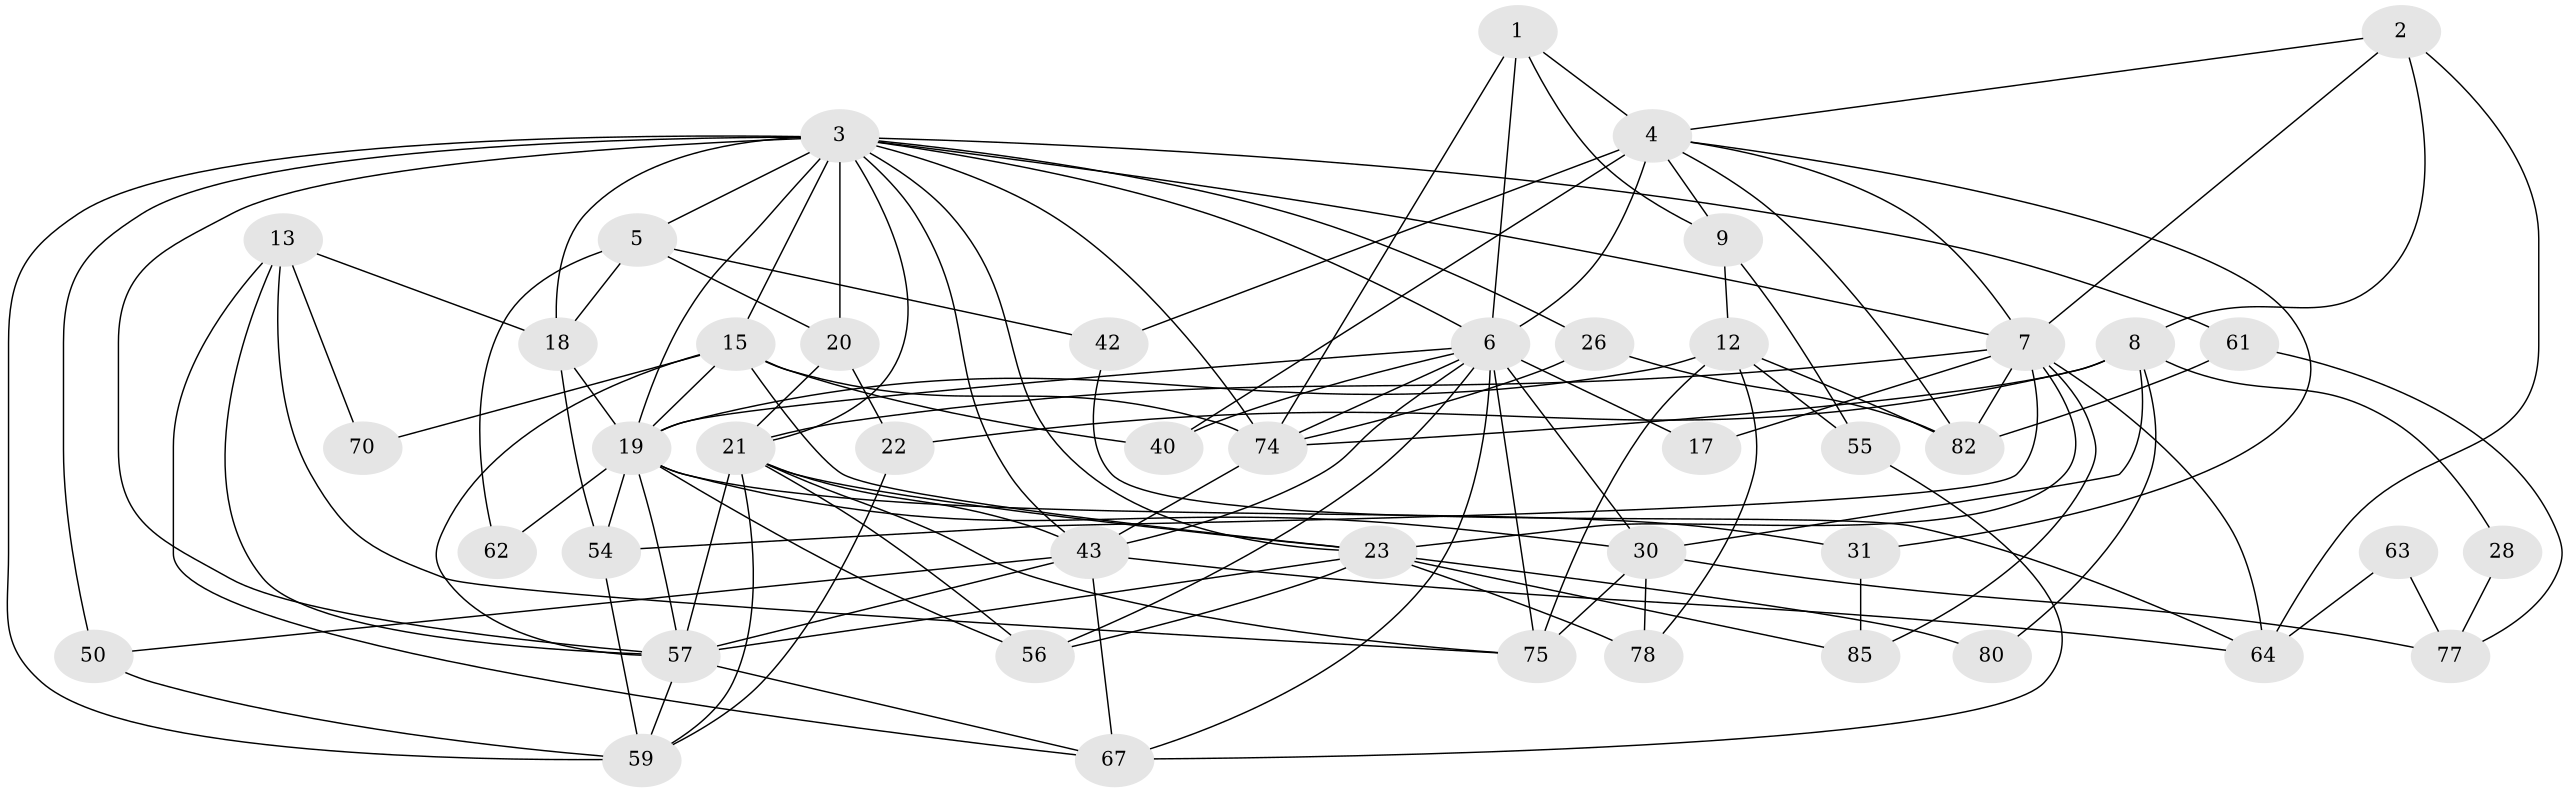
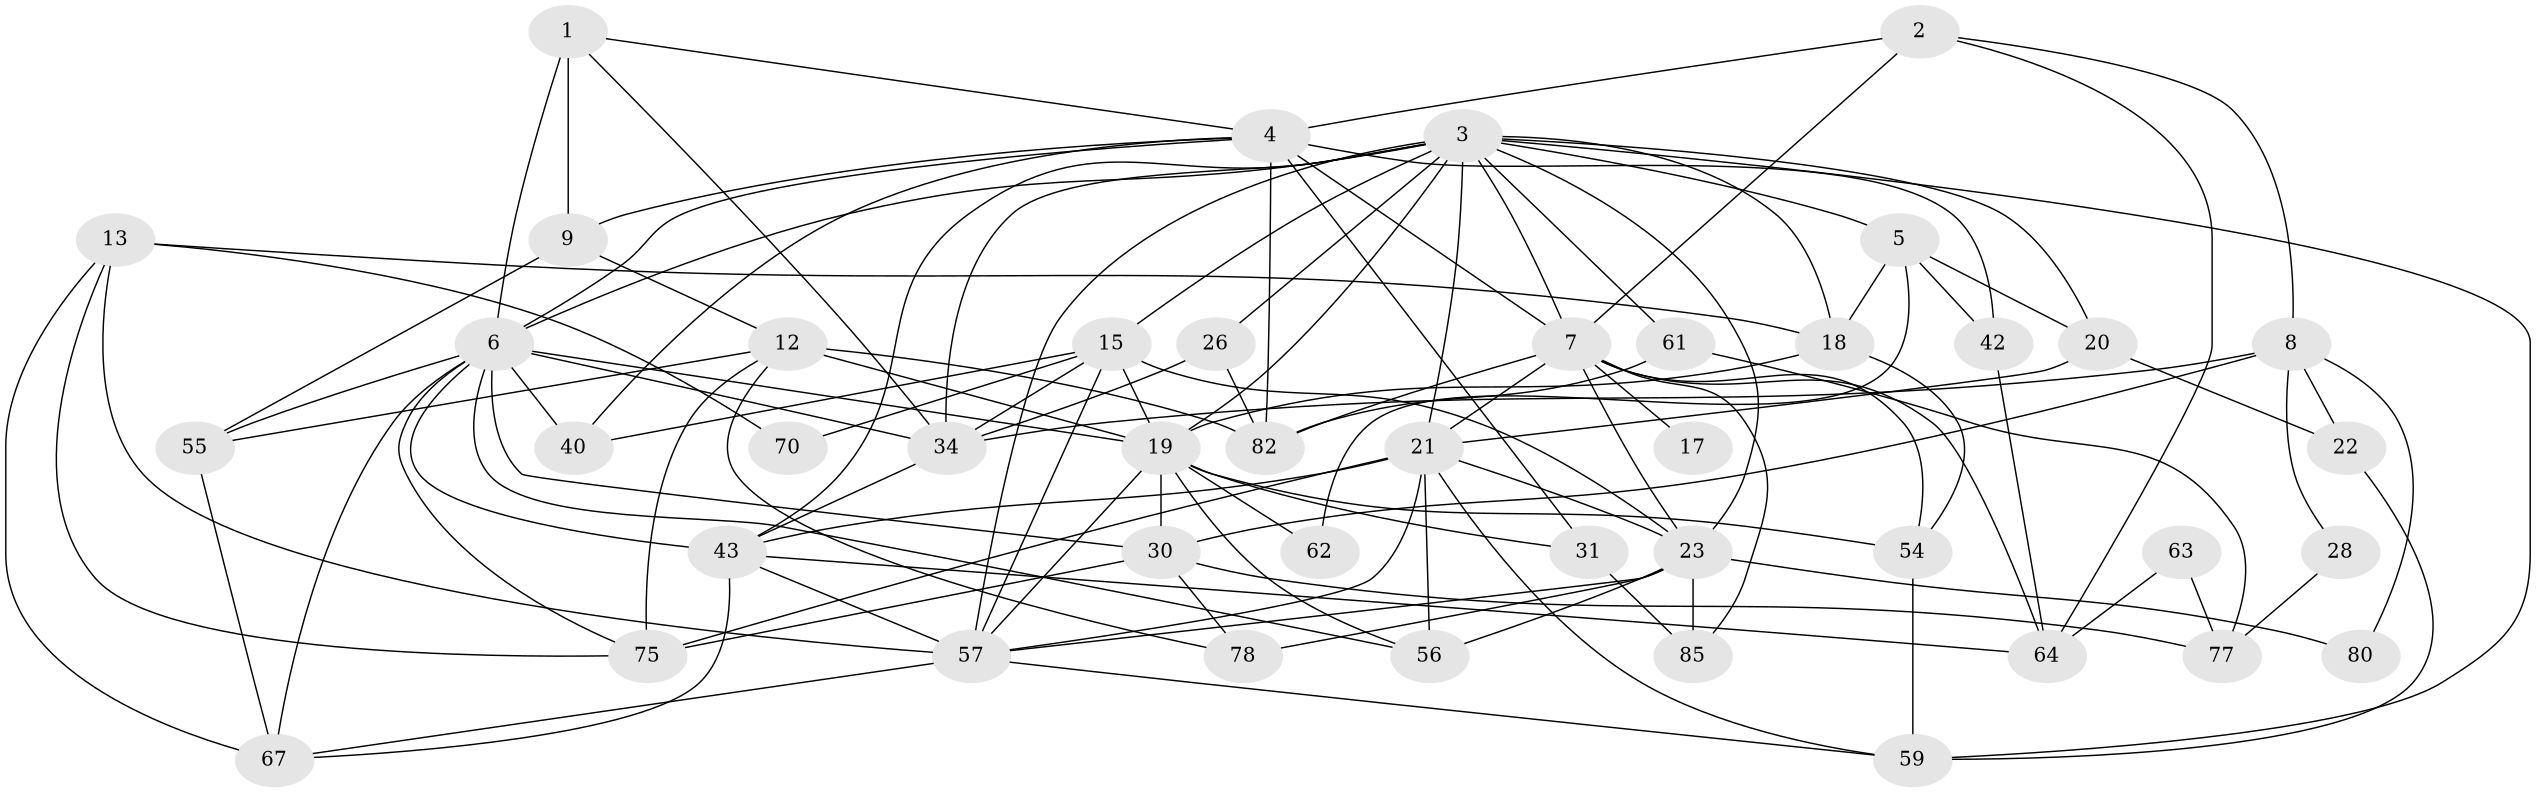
(1596, 396) -> (342, 392)
(1268, 448) -> (947, 448)
(94, 656) -> none
